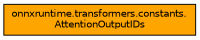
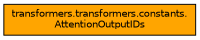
(100, 20) -> (100, 20)
